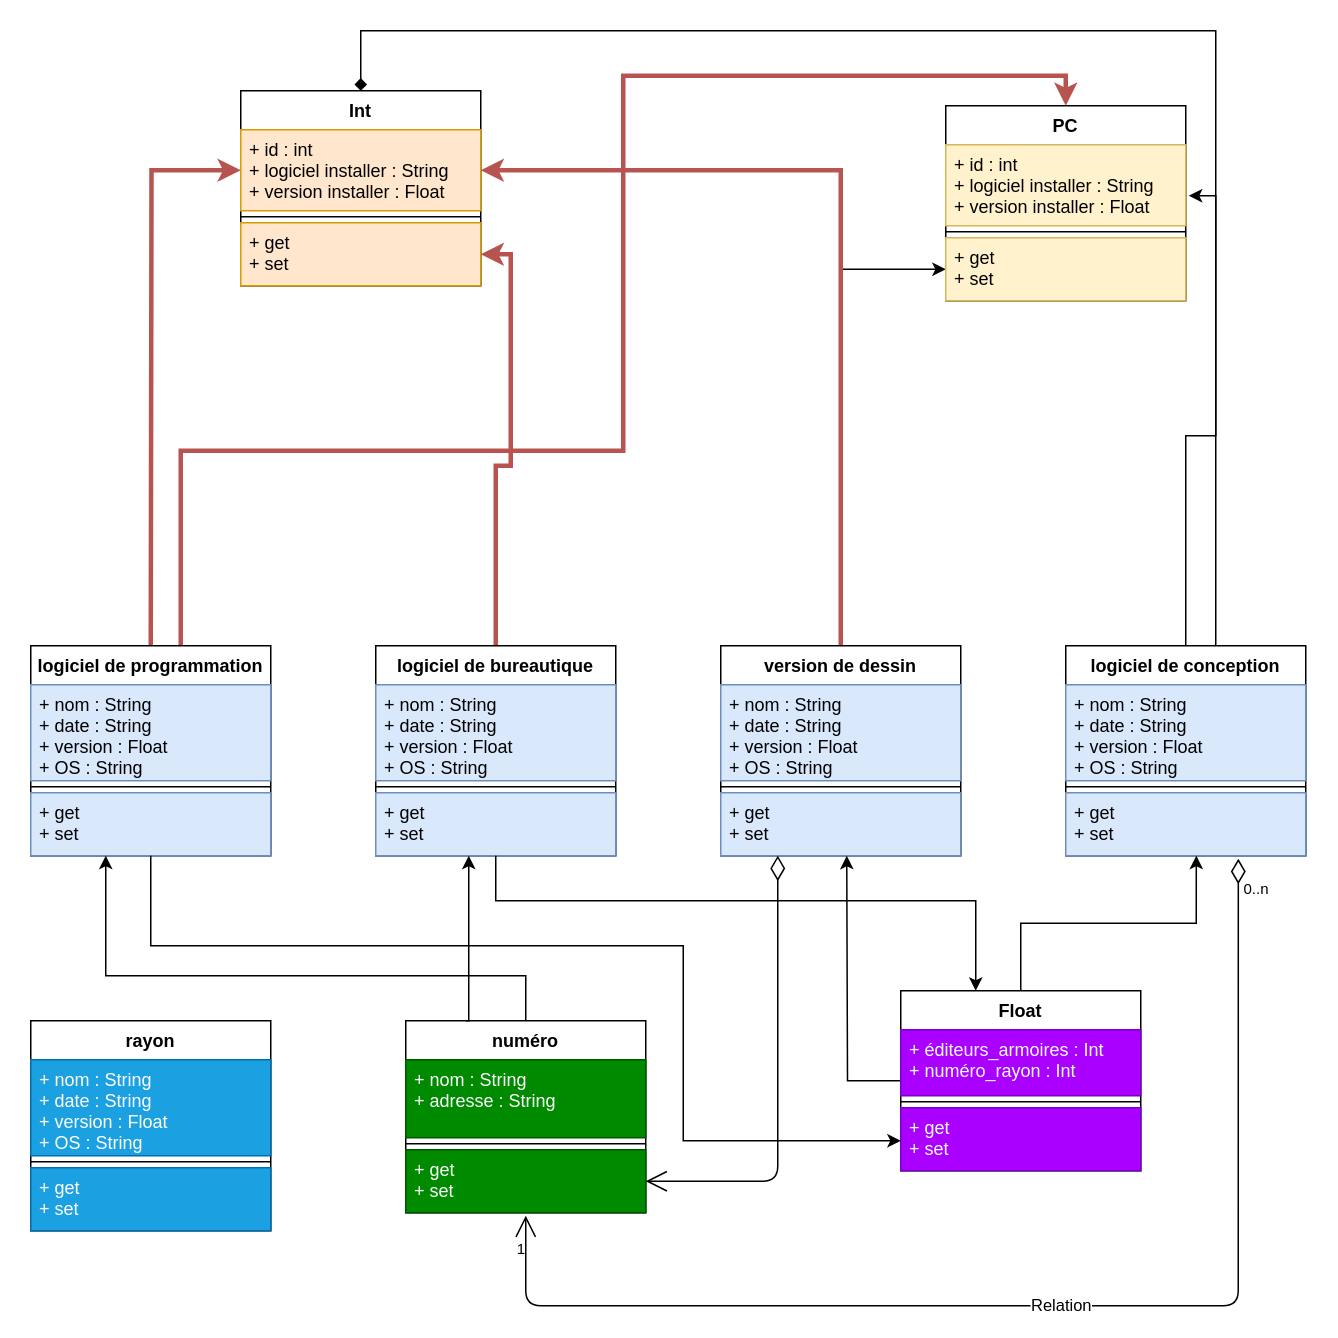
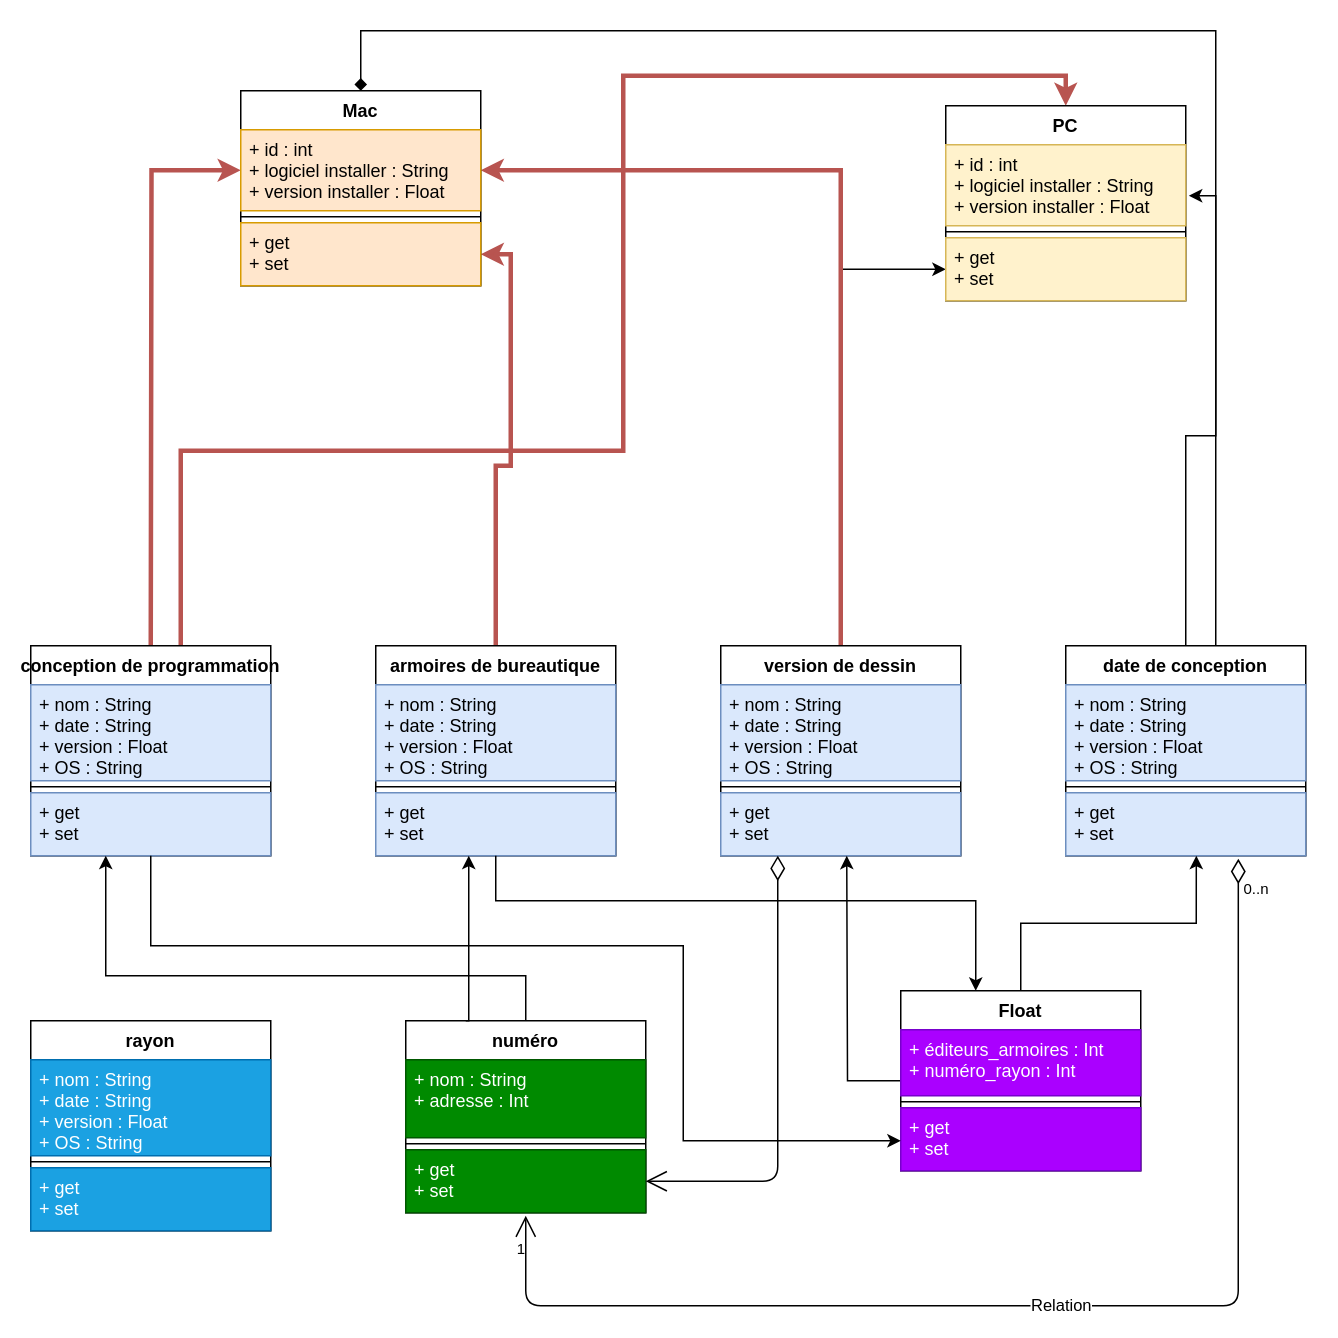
(360, 111) -> (360, 111)
(150, 666) -> (150, 666)
(495, 666) -> (495, 666)
(1185, 666) -> (1185, 666)
(473, 1080) -> (473, 1080)
